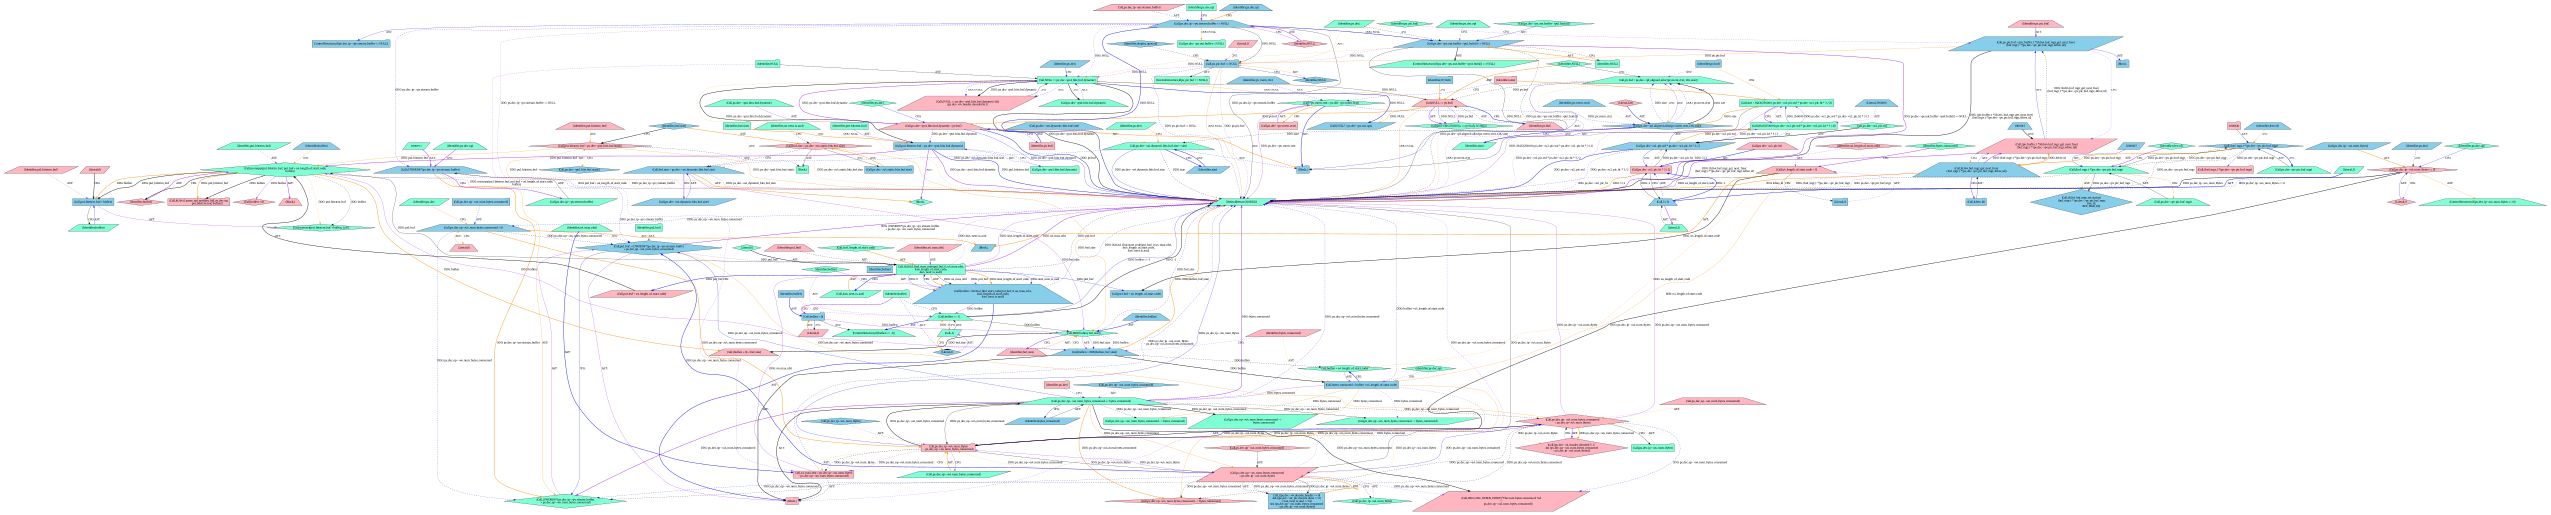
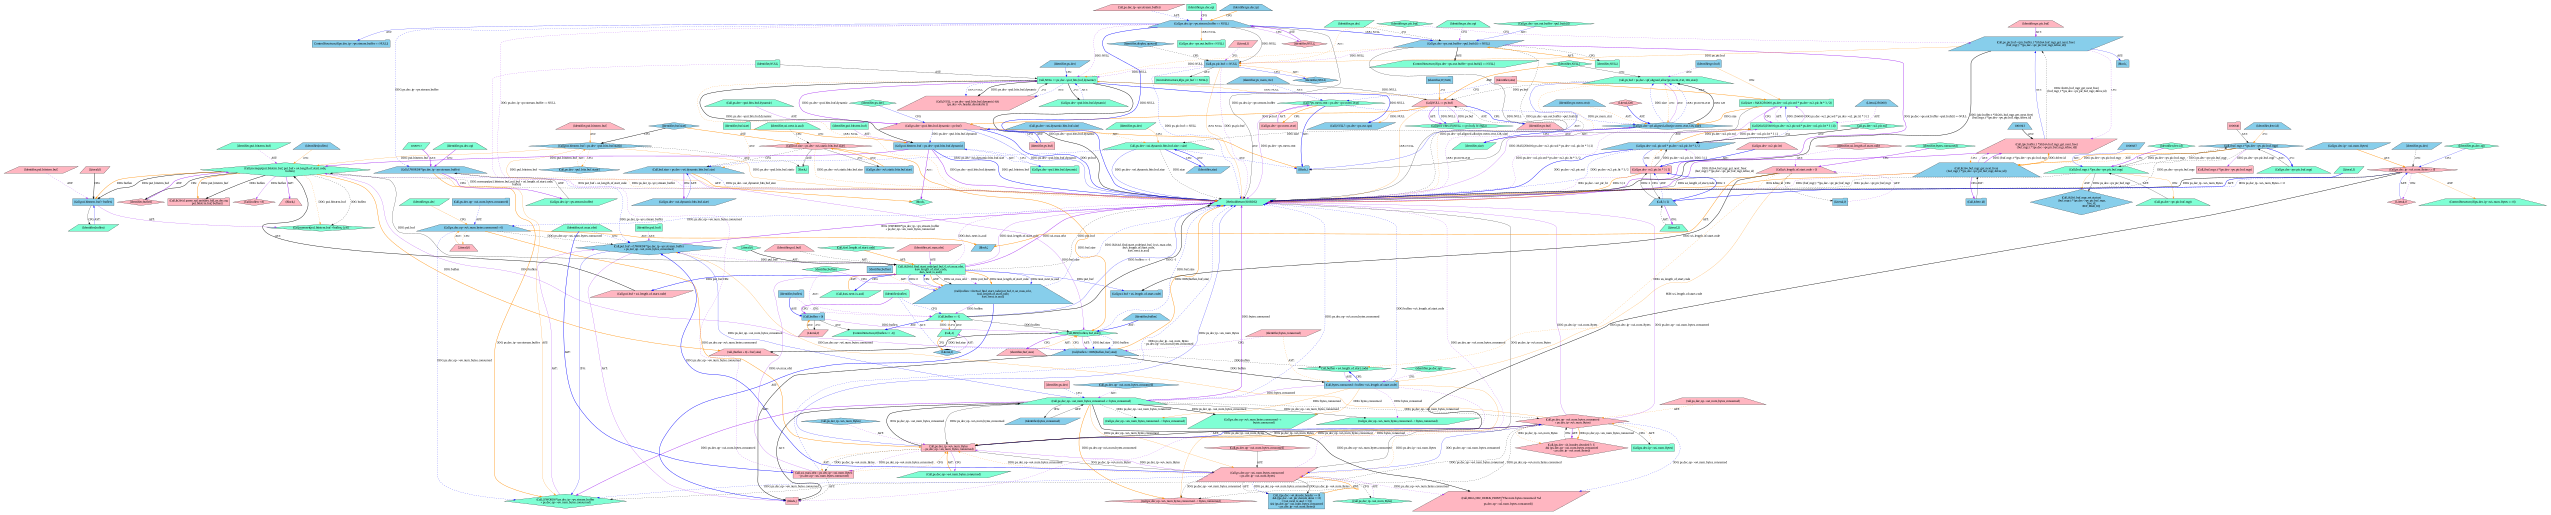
(590, 146) -> (590, 146)
(1026, 199) -> (1026, 199)
